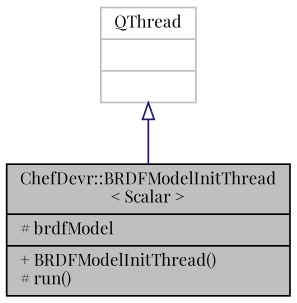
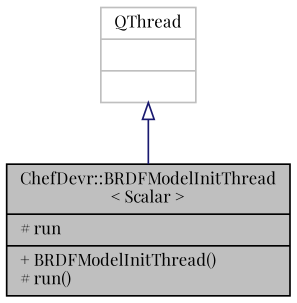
(68, 229) -> (41, 229)
